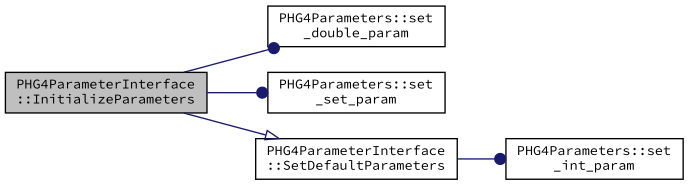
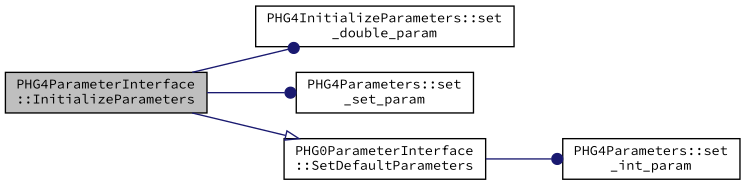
(356, 26) -> (385, 26)
(356, 159) -> (385, 159)
